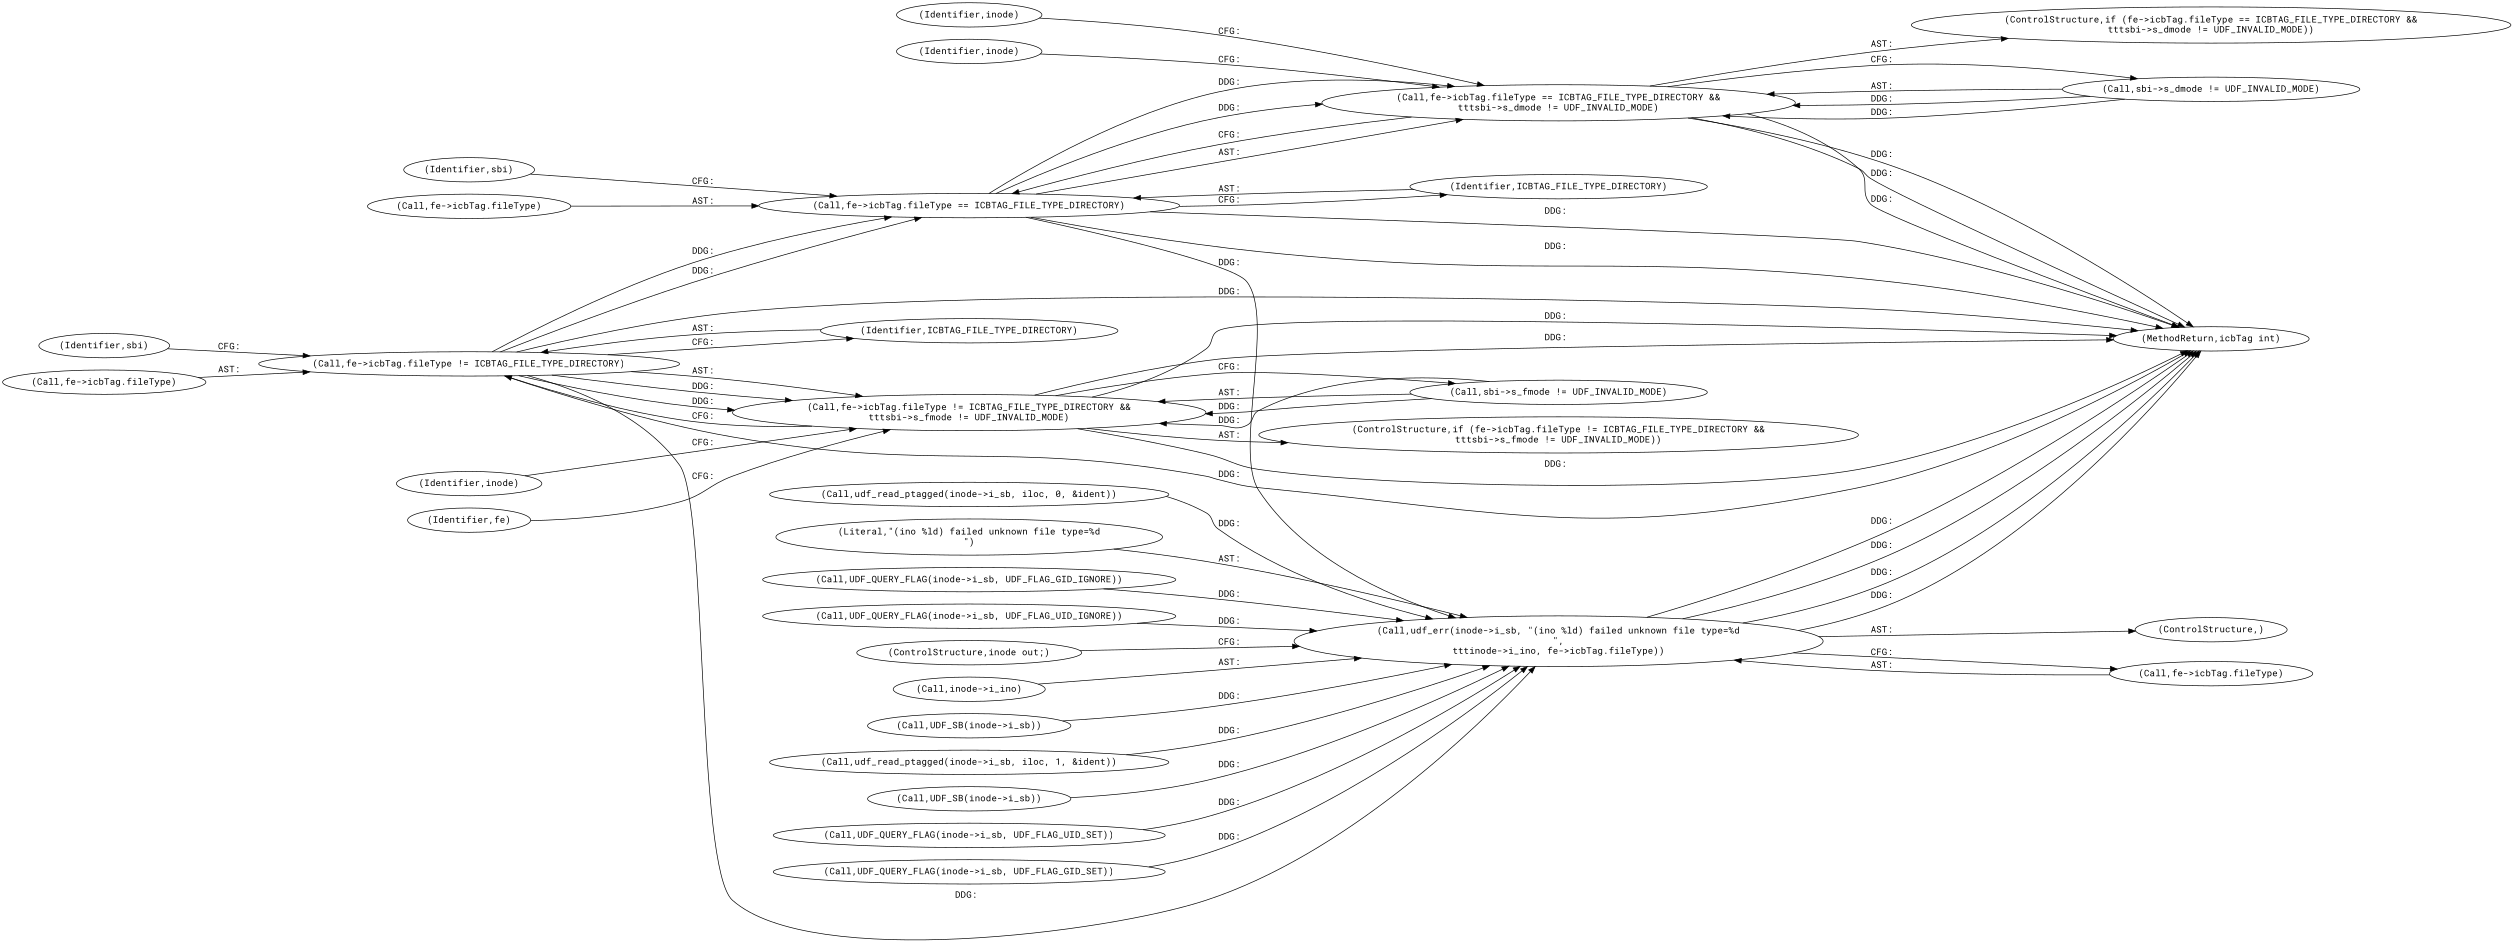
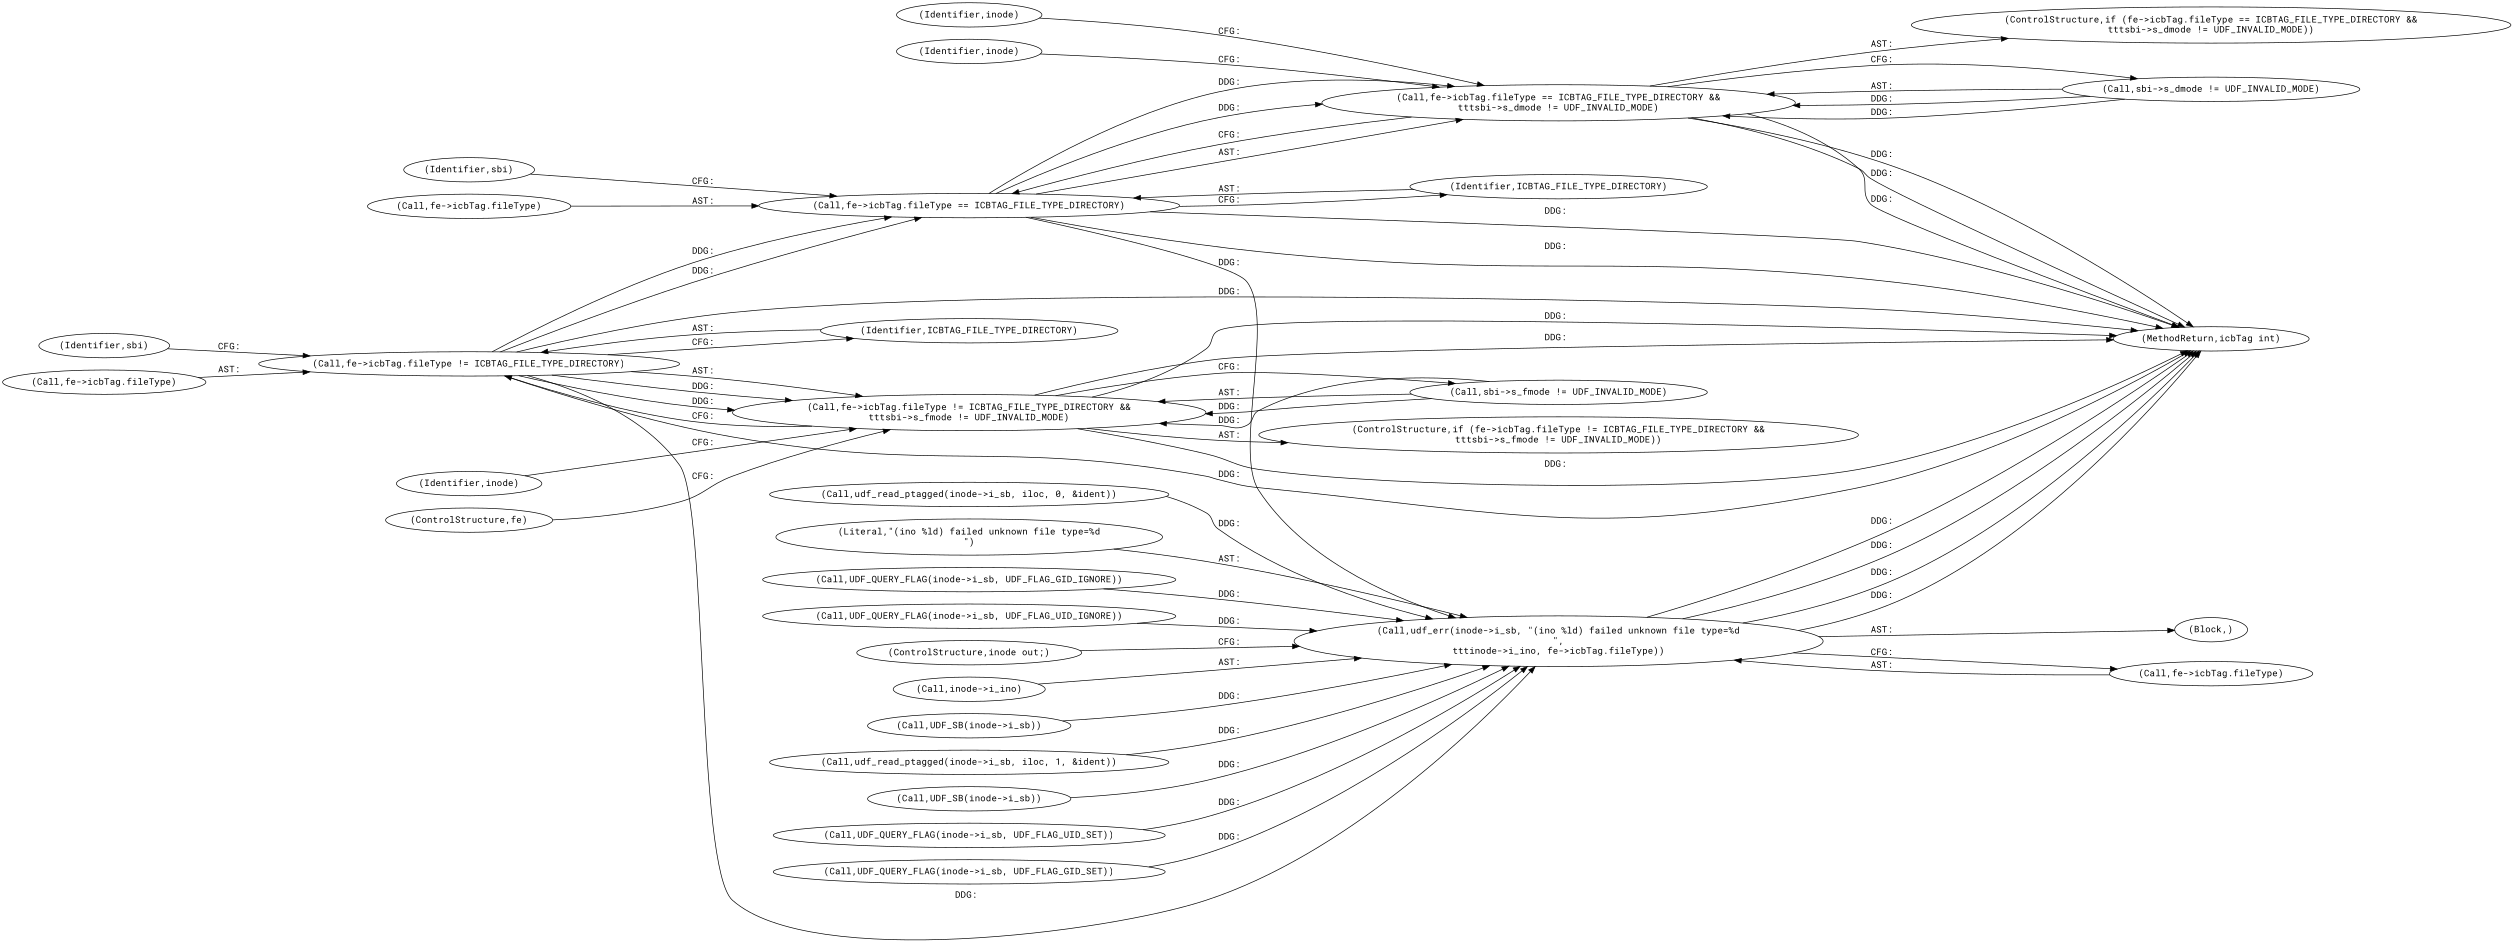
(469, 520) -> (469, 520)
(2211, 630) -> (2211, 630)
